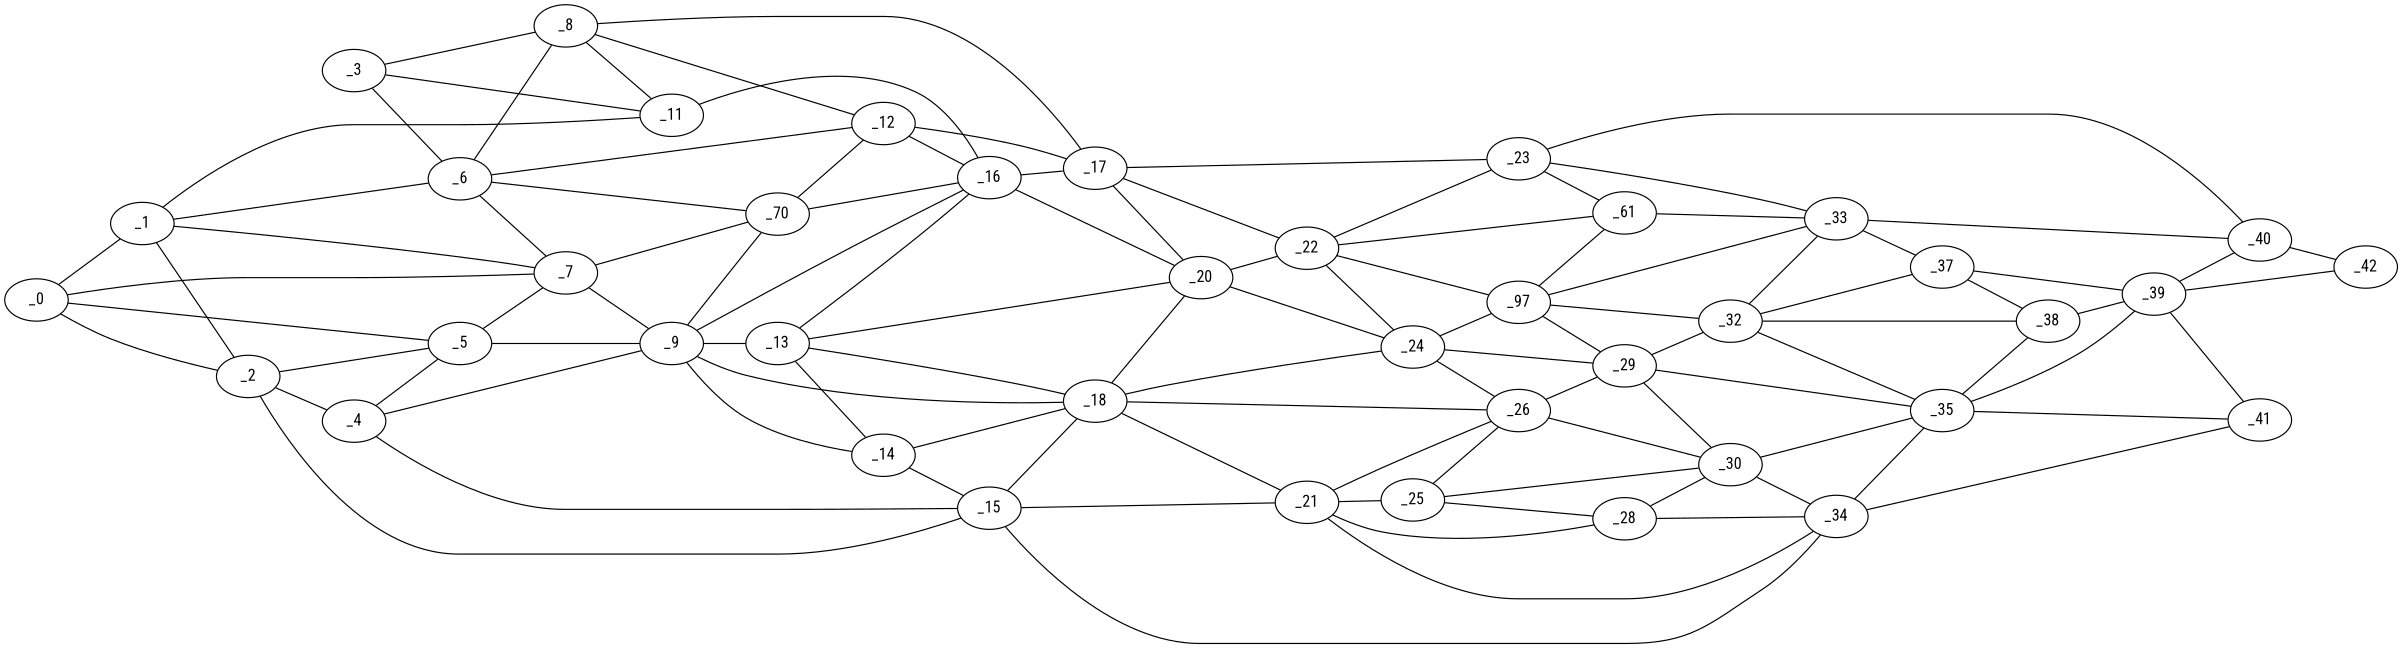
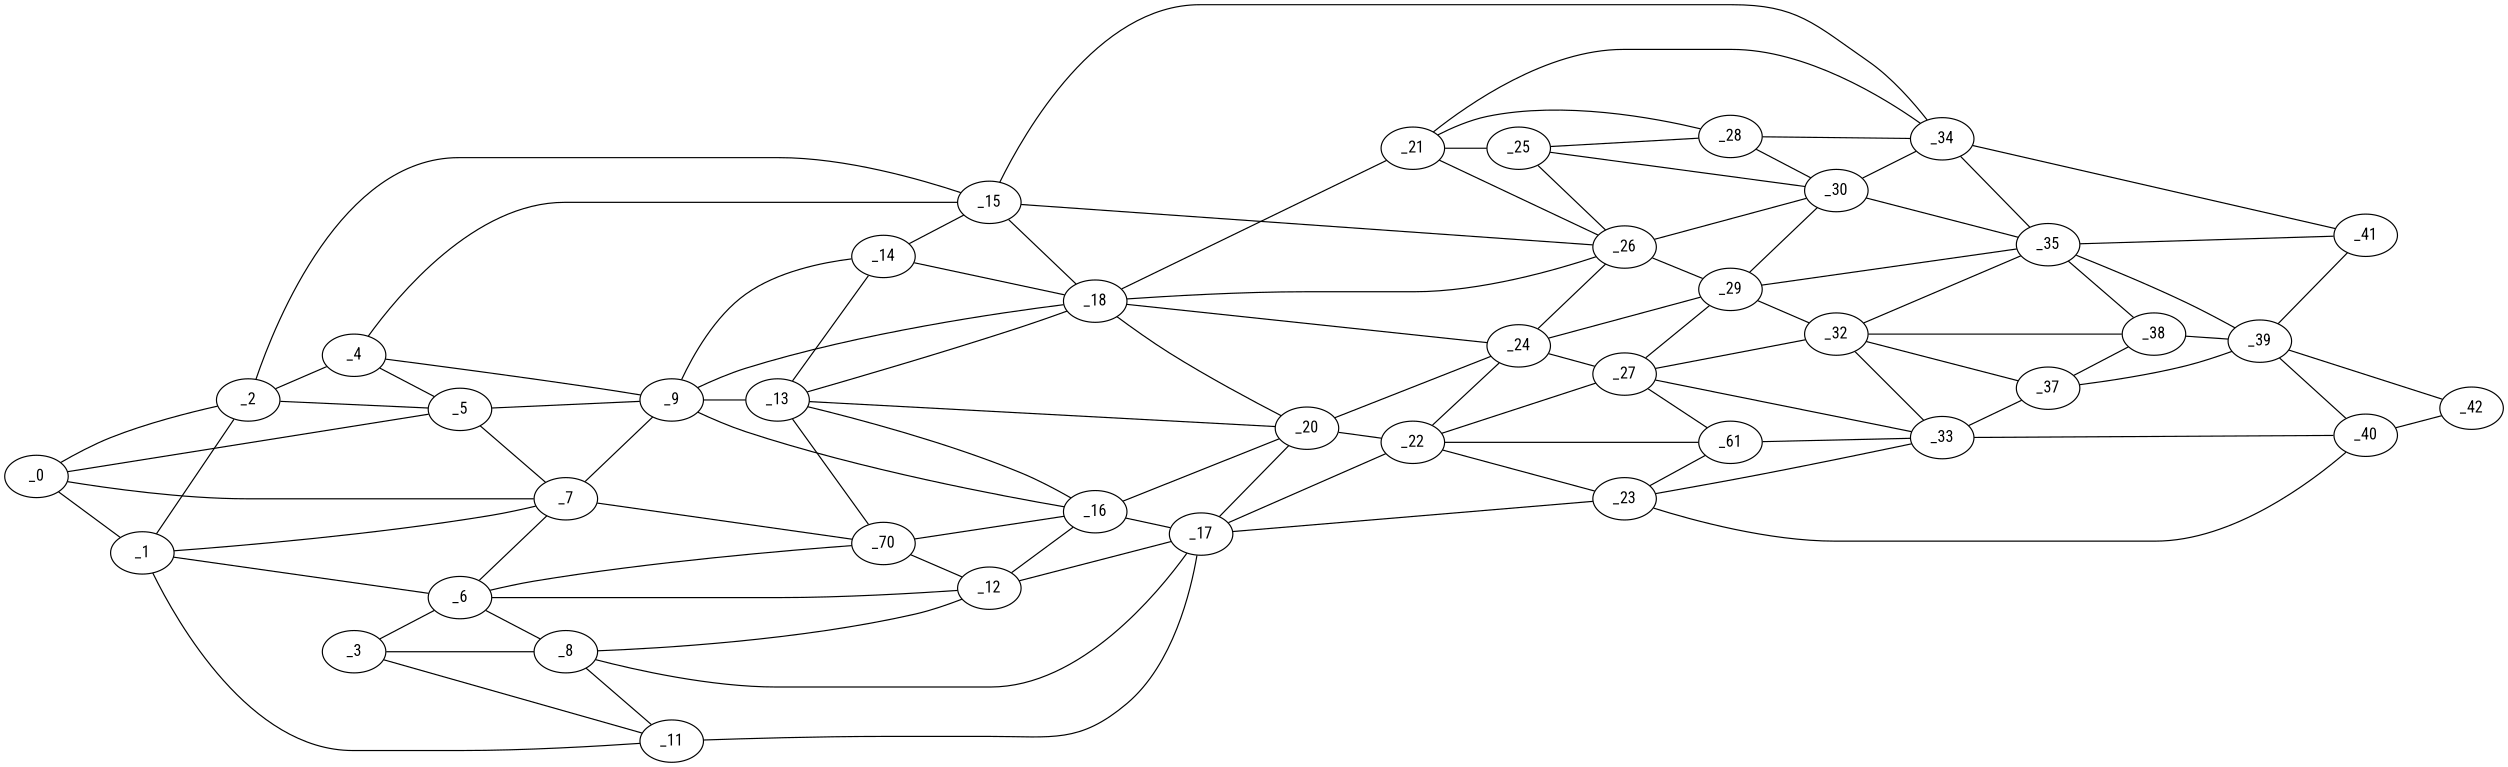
(853, 77) -> (1003, 737)
(724, 279) -> (831, 472)
(1519, 302) -> (1625, 374)
(1148, 505) -> (1307, 225)
